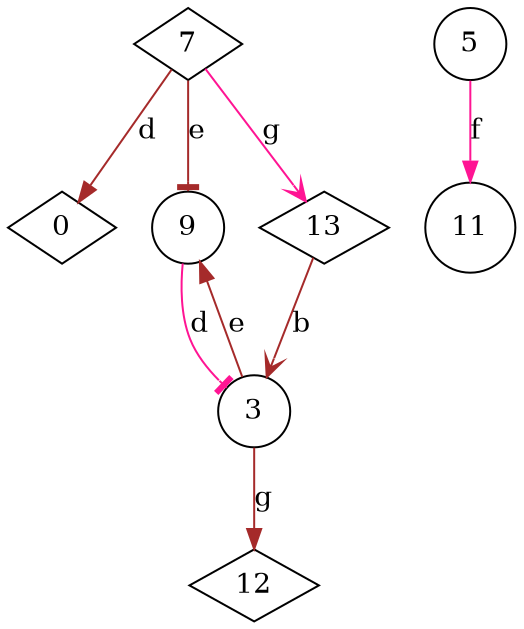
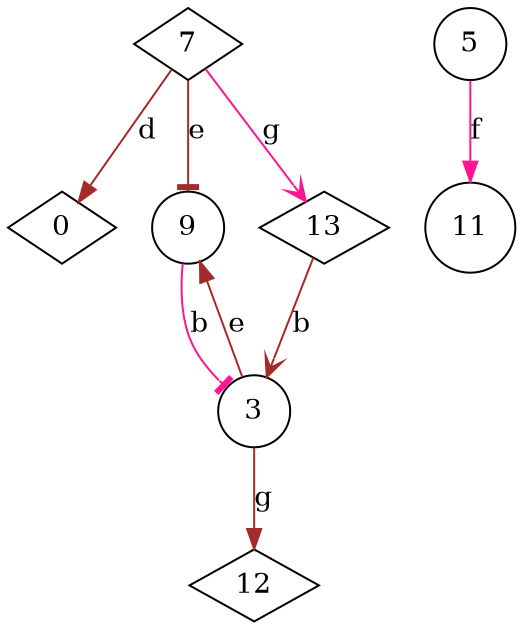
(200, 324) -> (200, 324)
